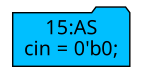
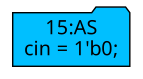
(71, 40) -> (71, 40)
